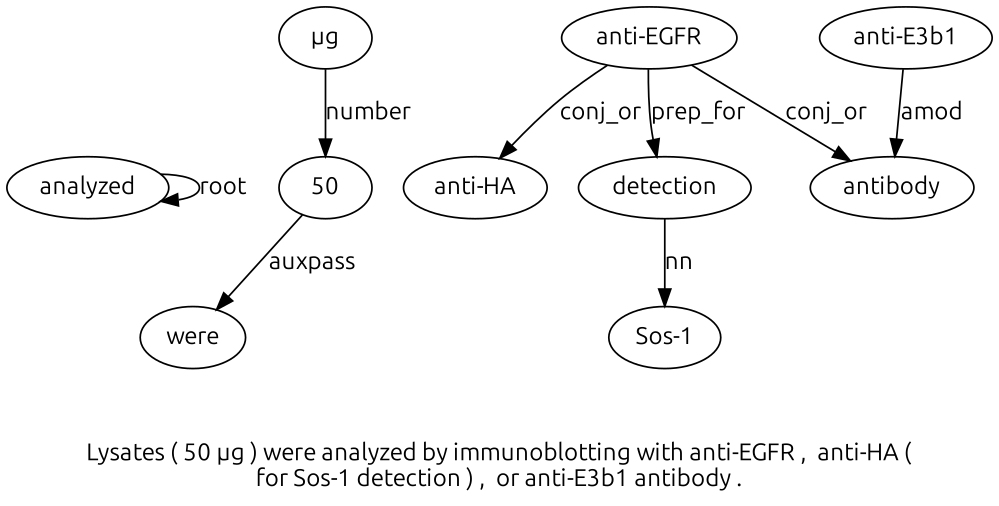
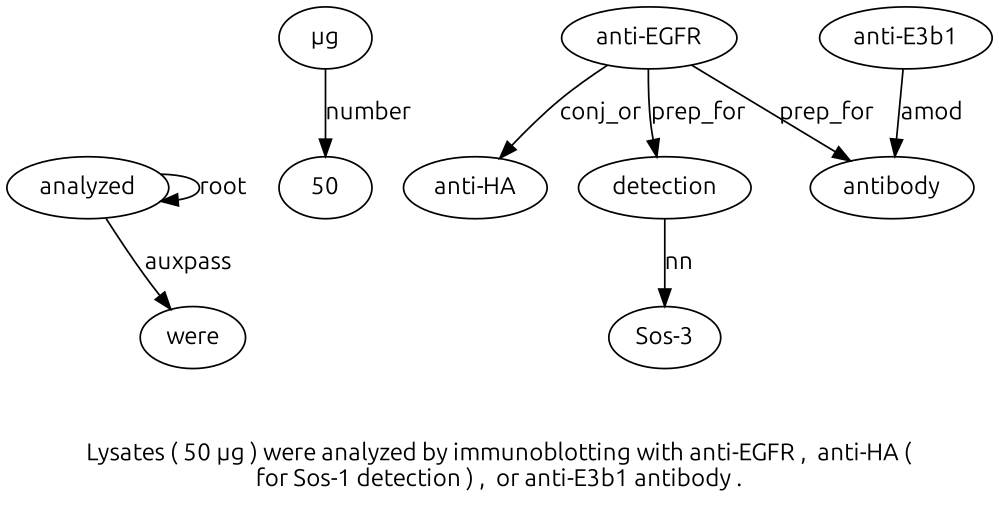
(827, 113) -> (827, 113)
(265, 256) -> (132, 258)
(665, 338) -> (665, 338)
